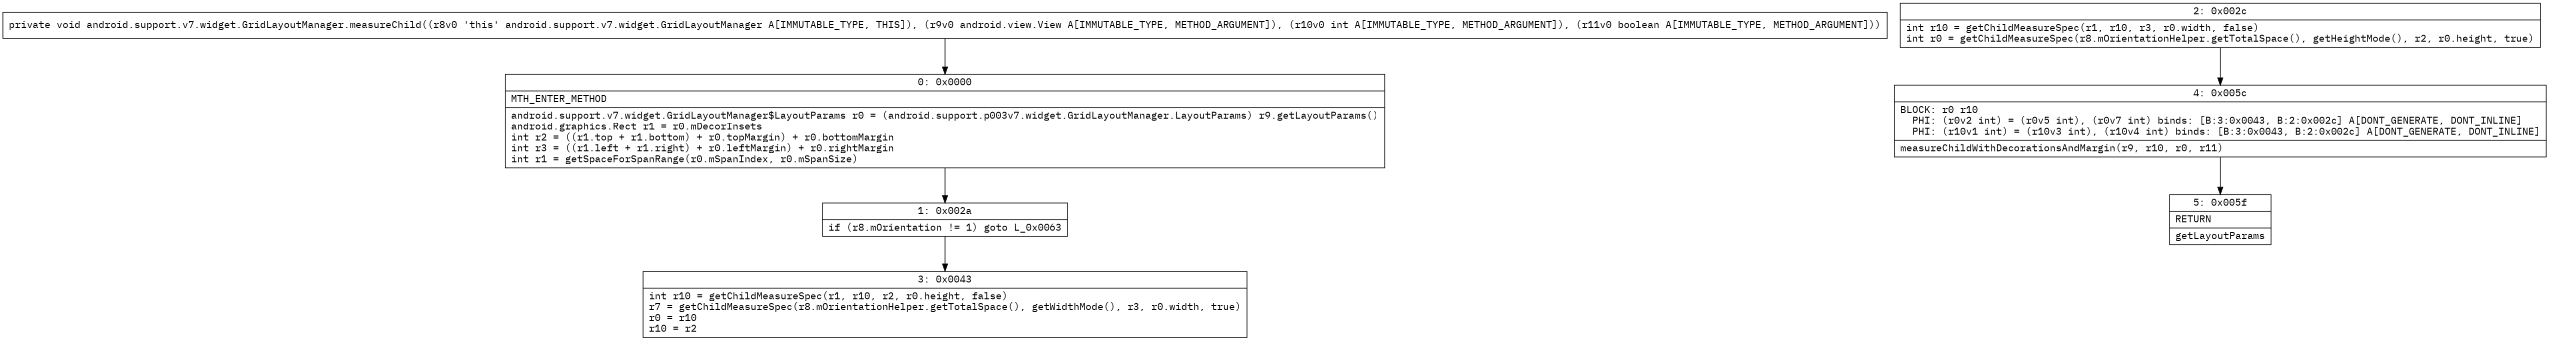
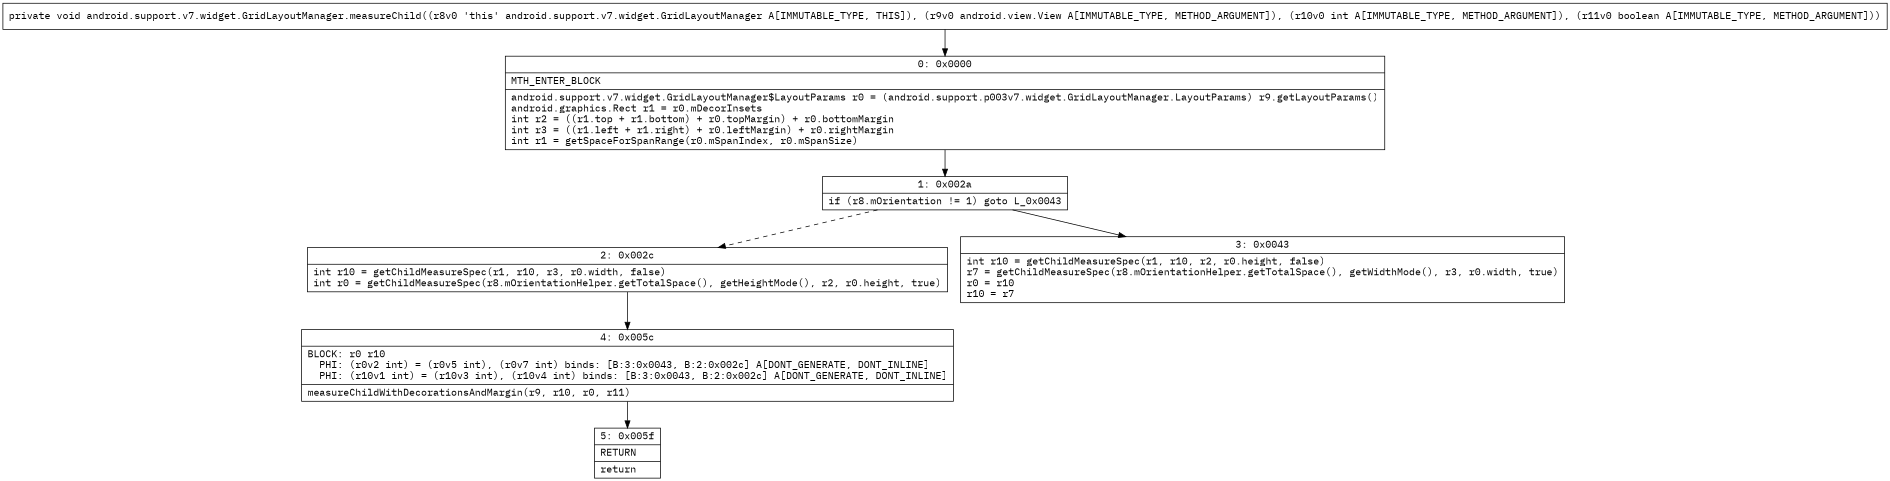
(559, 99) -> (556, 81)
none -> (801, 228)
(945, 228) -> (945, 201)
(2220, 236) -> (618, 469)
(673, 329) -> (991, 294)
